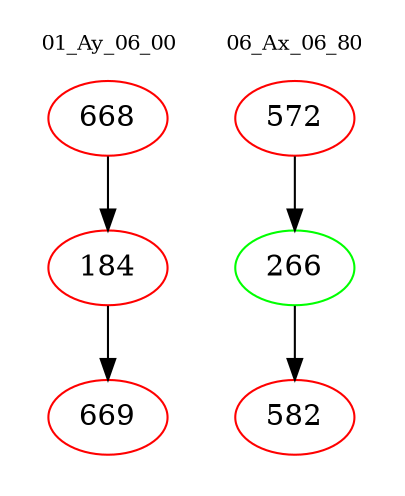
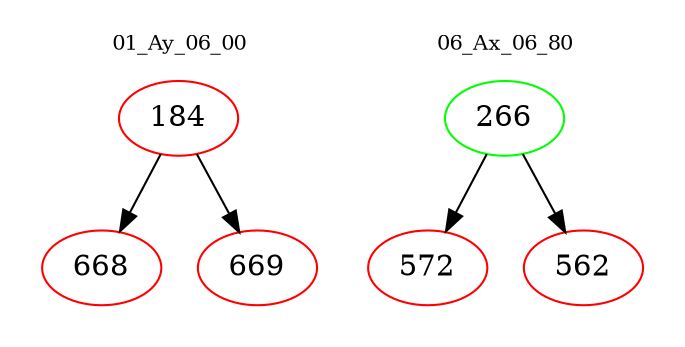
(108, 183) -> (145, 183)
(295, 183) -> (471, 183)
(295, 417) -> (583, 268)
